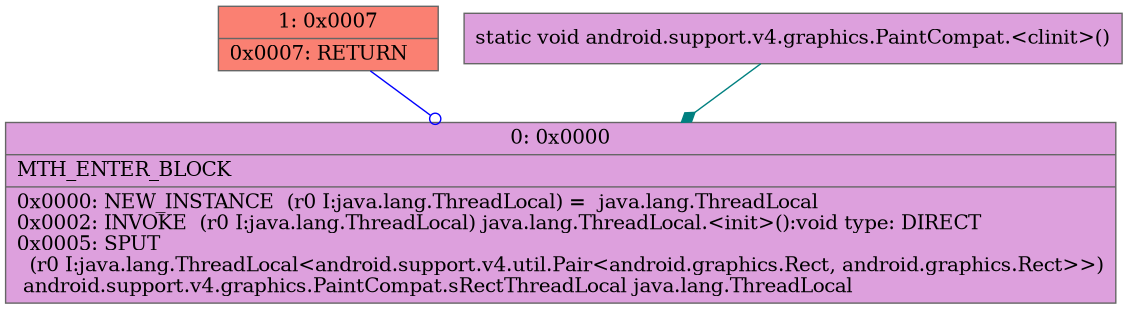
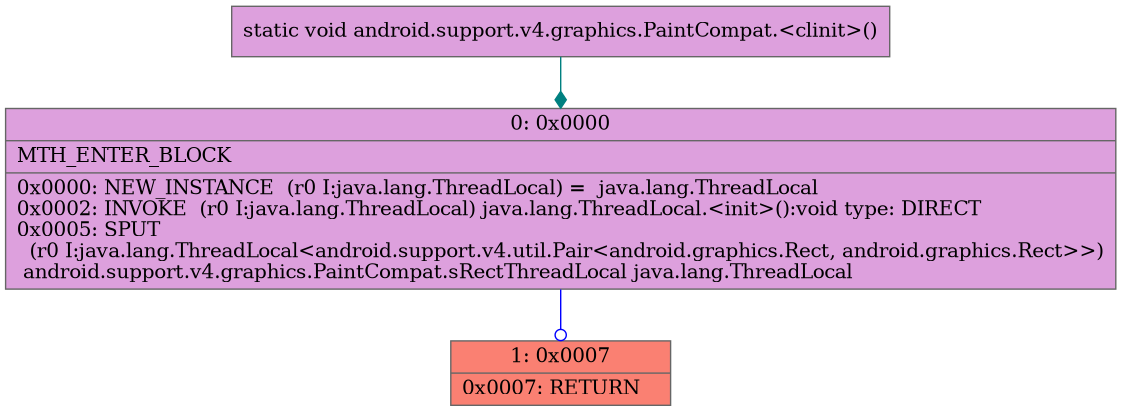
(400, 93) -> (561, 309)
